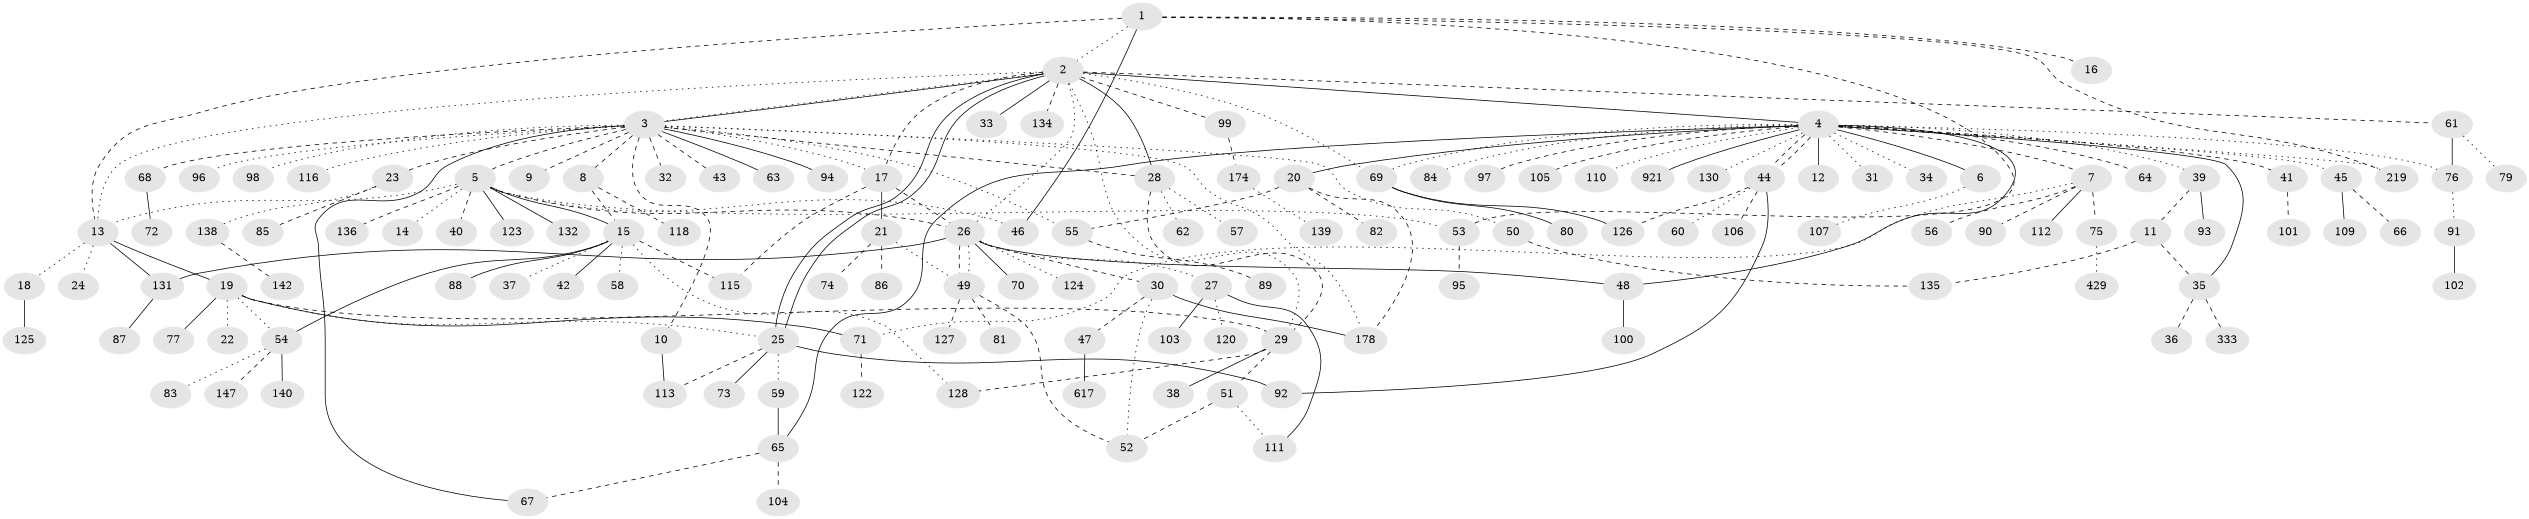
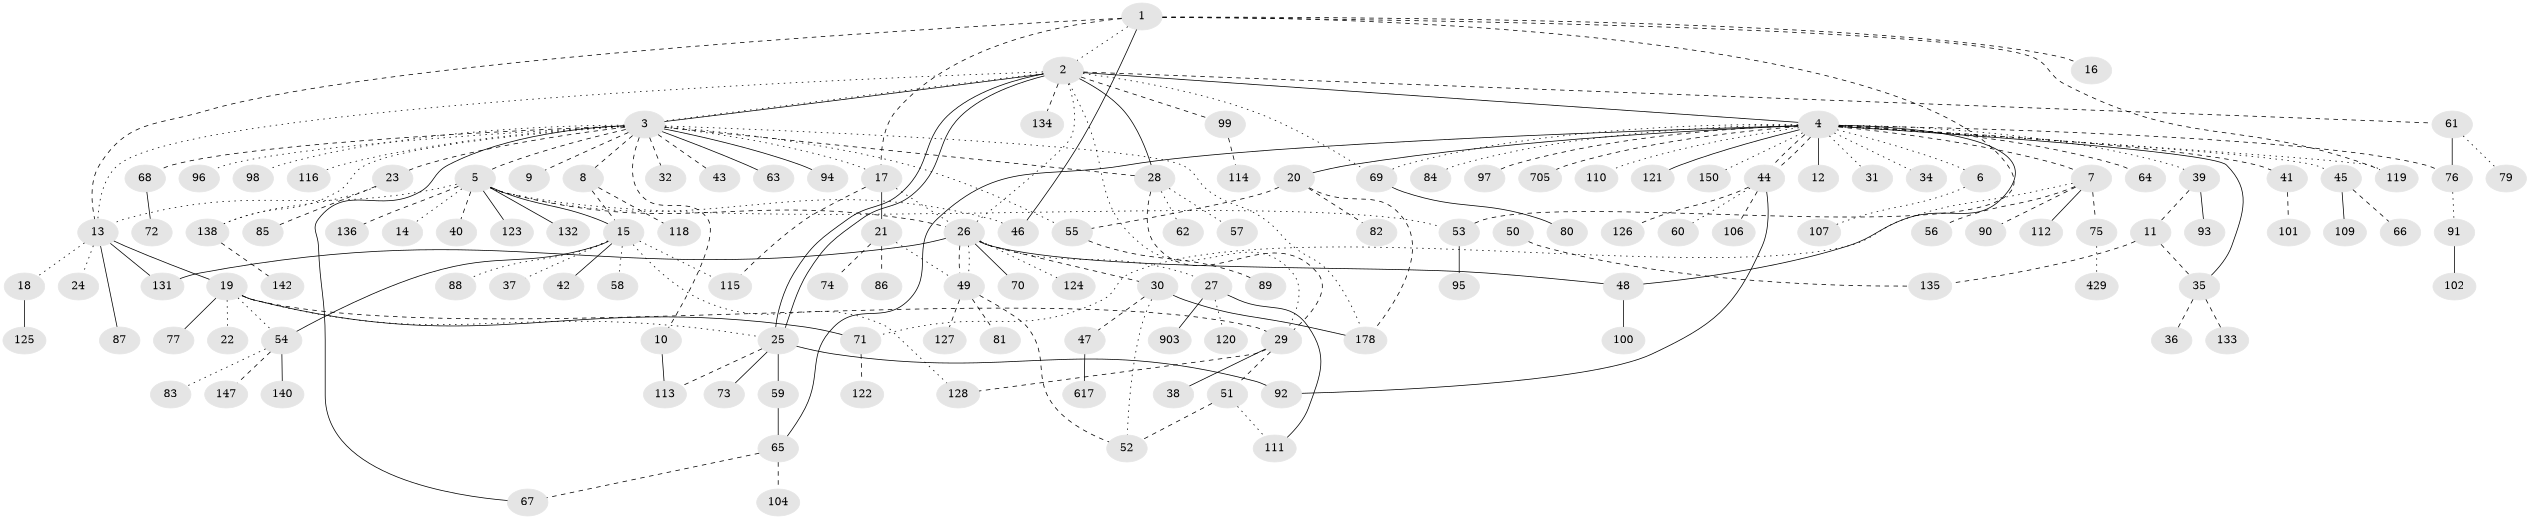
(949, 95) -> (974, 56)
(987, 124) -> none
(2139, 136) -> (2139, 136)
(1111, 147) -> (366, 165)
(1902, 148) -> (1902, 148)
(1239, 178) -> (1239, 178)
(1540, 178) -> (1540, 178)
(1653, 178) -> (1653, 178)
(1709, 178) -> (1709, 178)
(2397, 178) -> (2397, 178)
(914, 200) -> (914, 200)
(1510, 206) -> none
(1321, 232) -> none
(1459, 260) -> (1459, 260)
(686, 264) -> (686, 264)
(512, 265) -> (512, 265)
(141, 314) -> (109, 286)
(1170, 340) -> (1170, 340)
(2227, 340) -> (2227, 340)
(778, 368) -> (778, 368)
